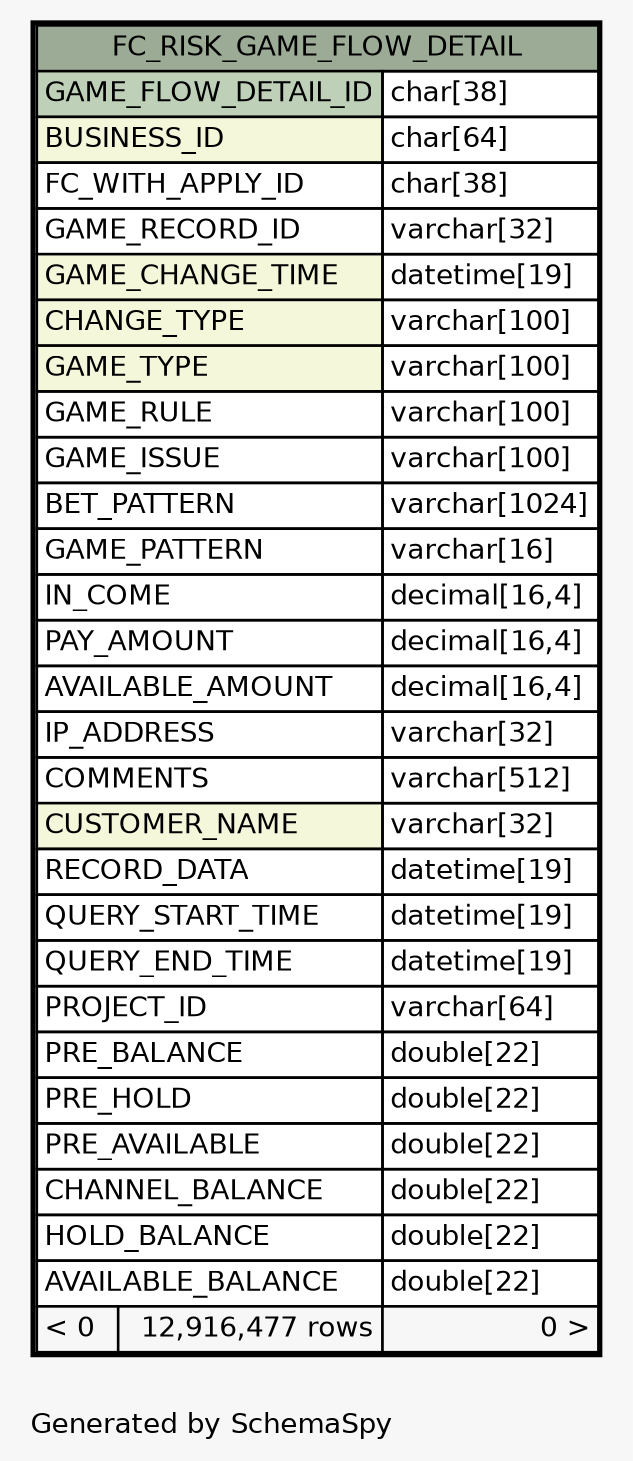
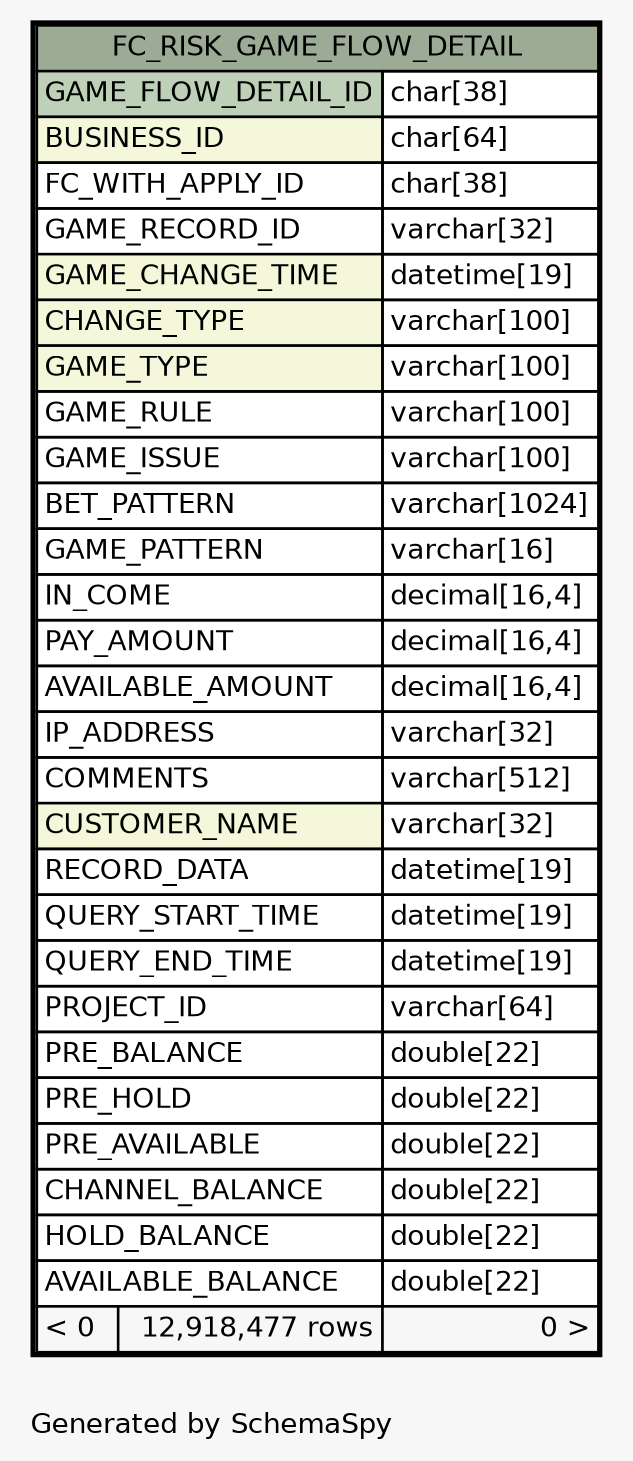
(258, 1328) -> (258, 1328)
